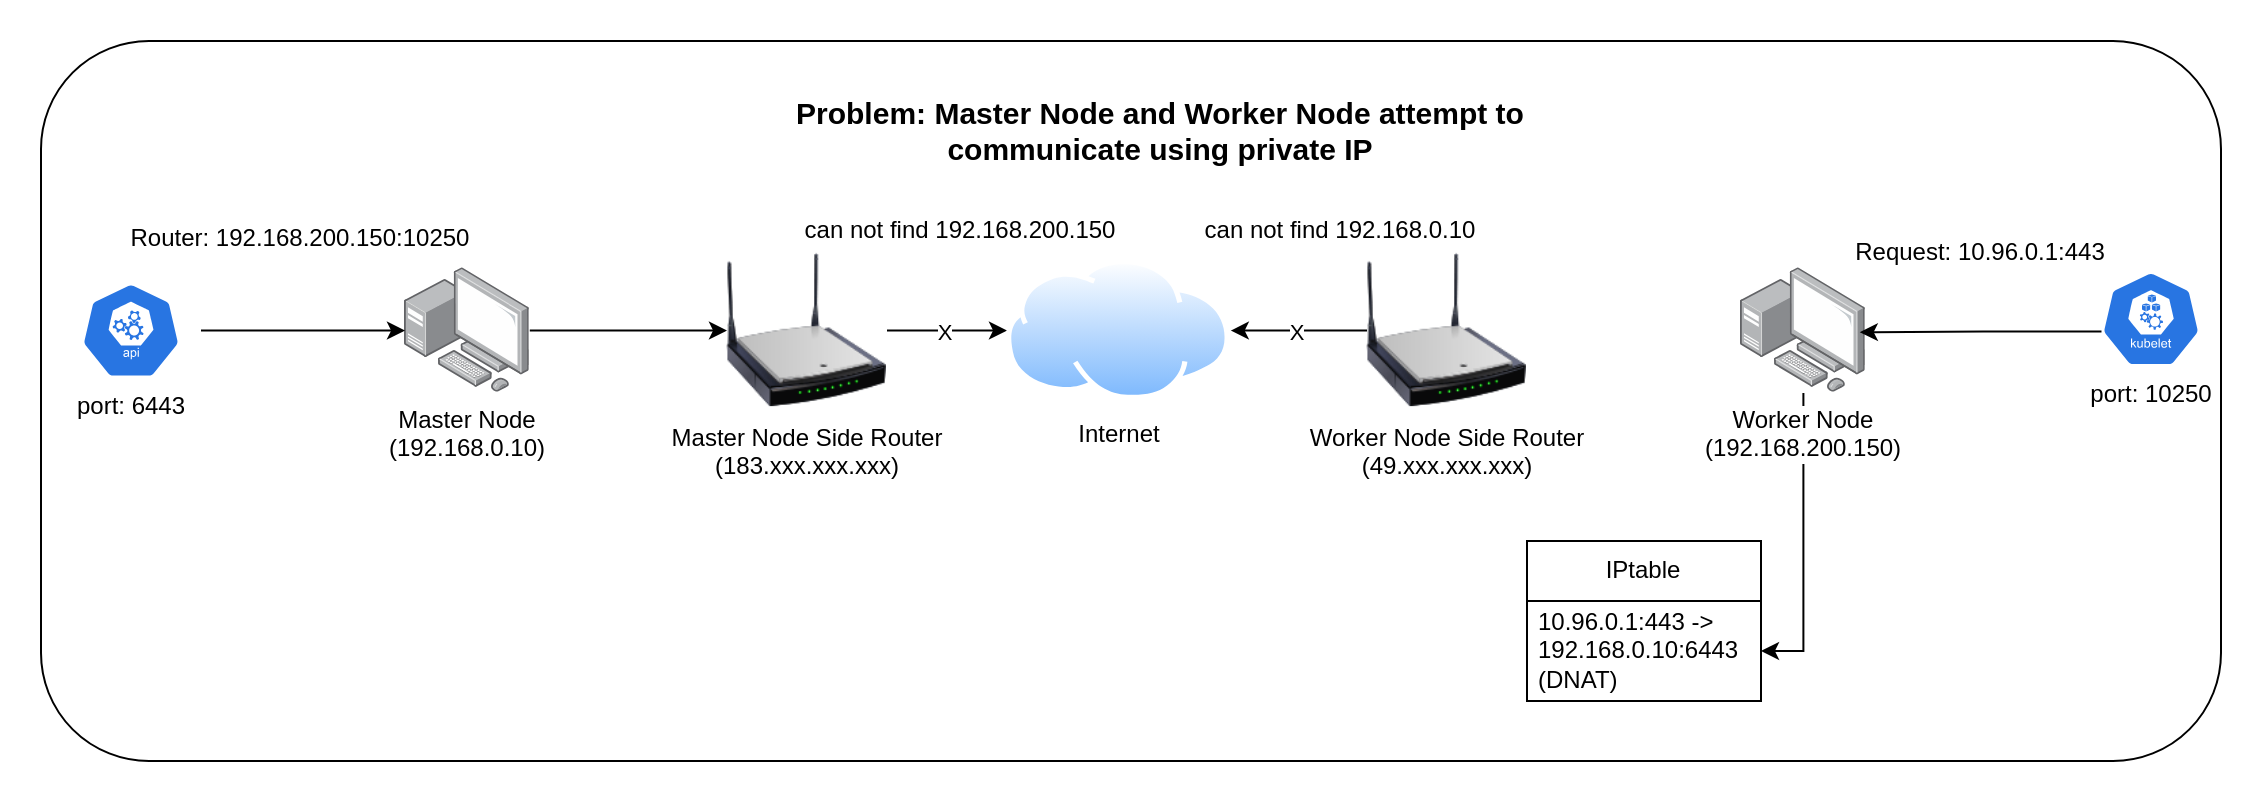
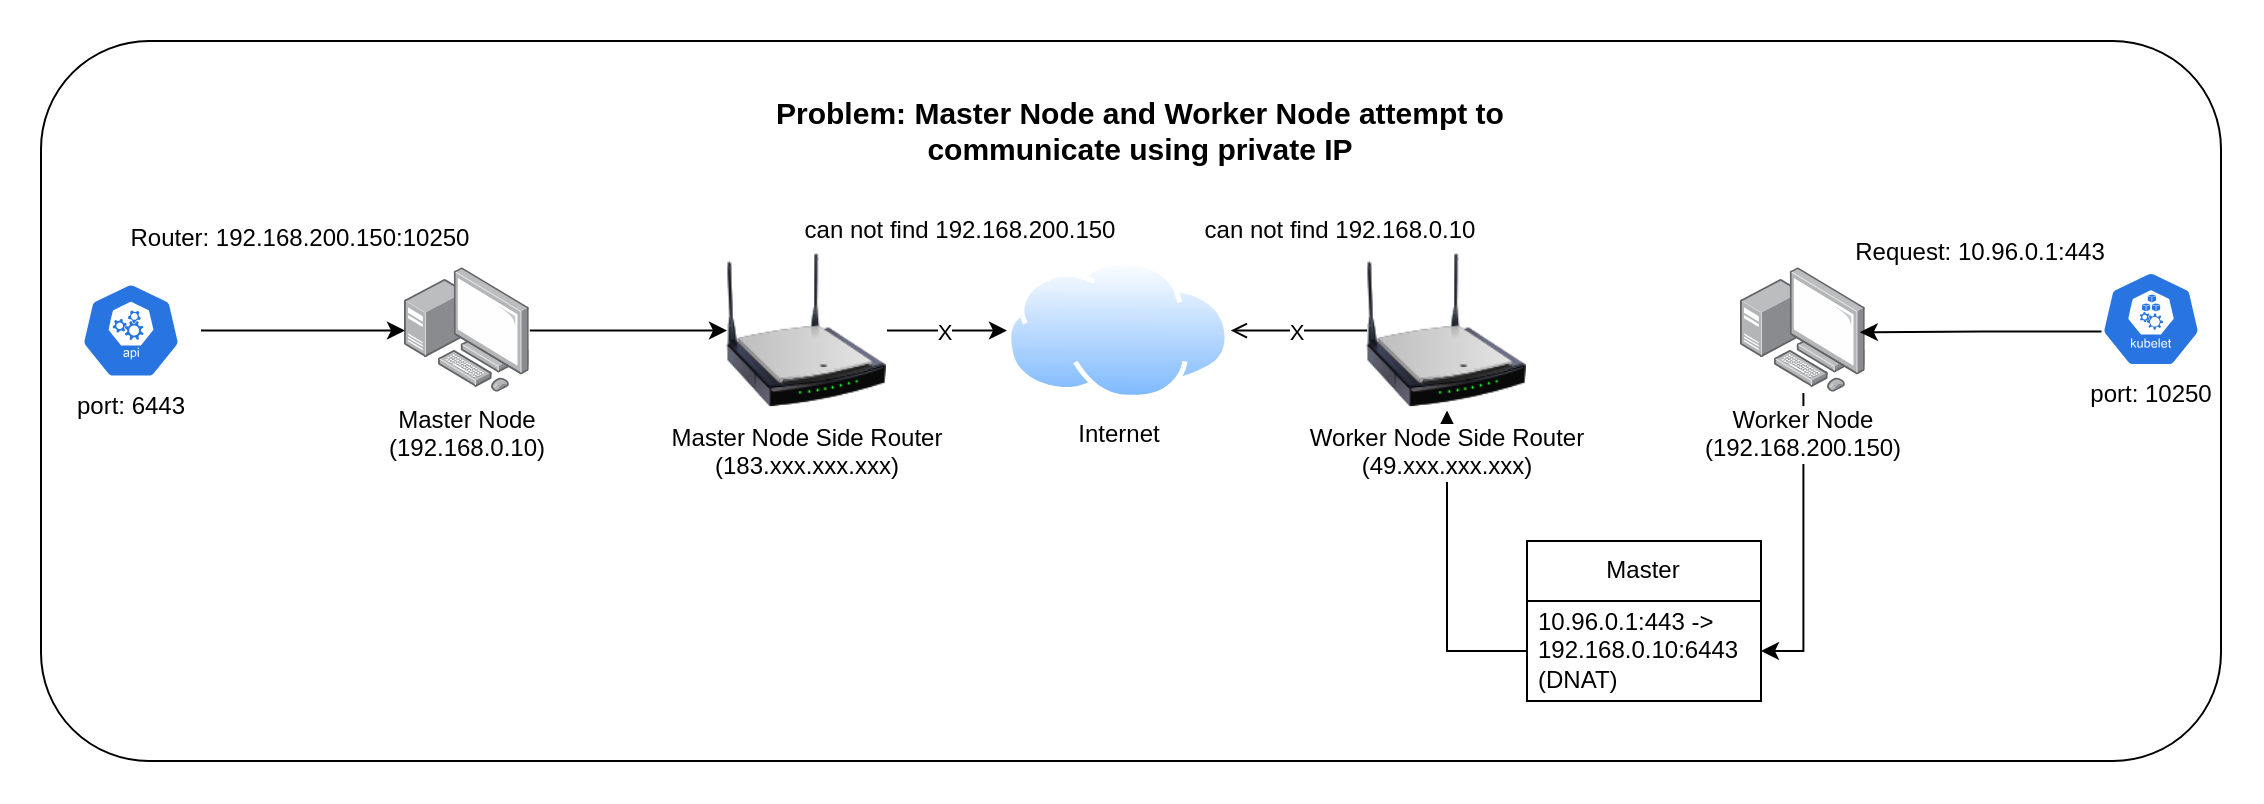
(1161, 131) -> (1141, 131)
(1246, 331) -> (1242, 331)
(1644, 571) -> (1644, 571)
none -> (1447, 604)
